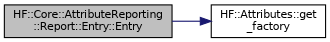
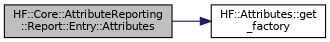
(88, 21) -> (88, 21)
